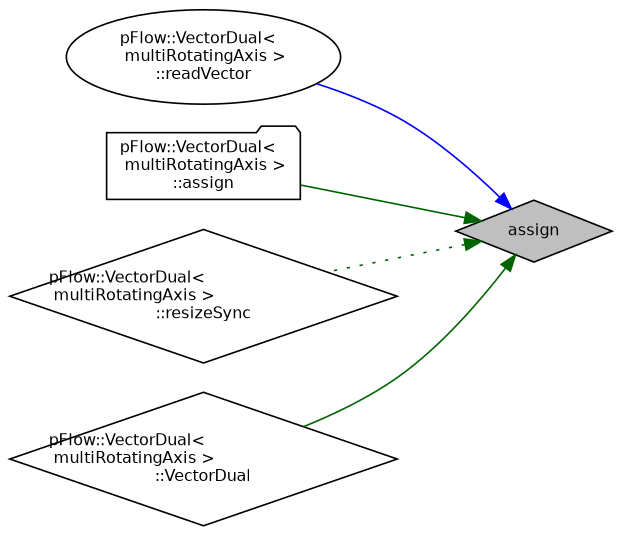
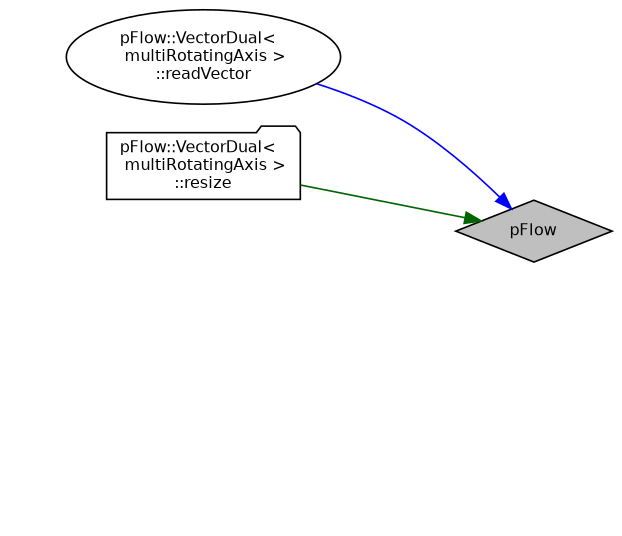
(203, 166) -> (203, 166)
(534, 231) -> (534, 231)
(203, 296) -> none
(203, 459) -> none
